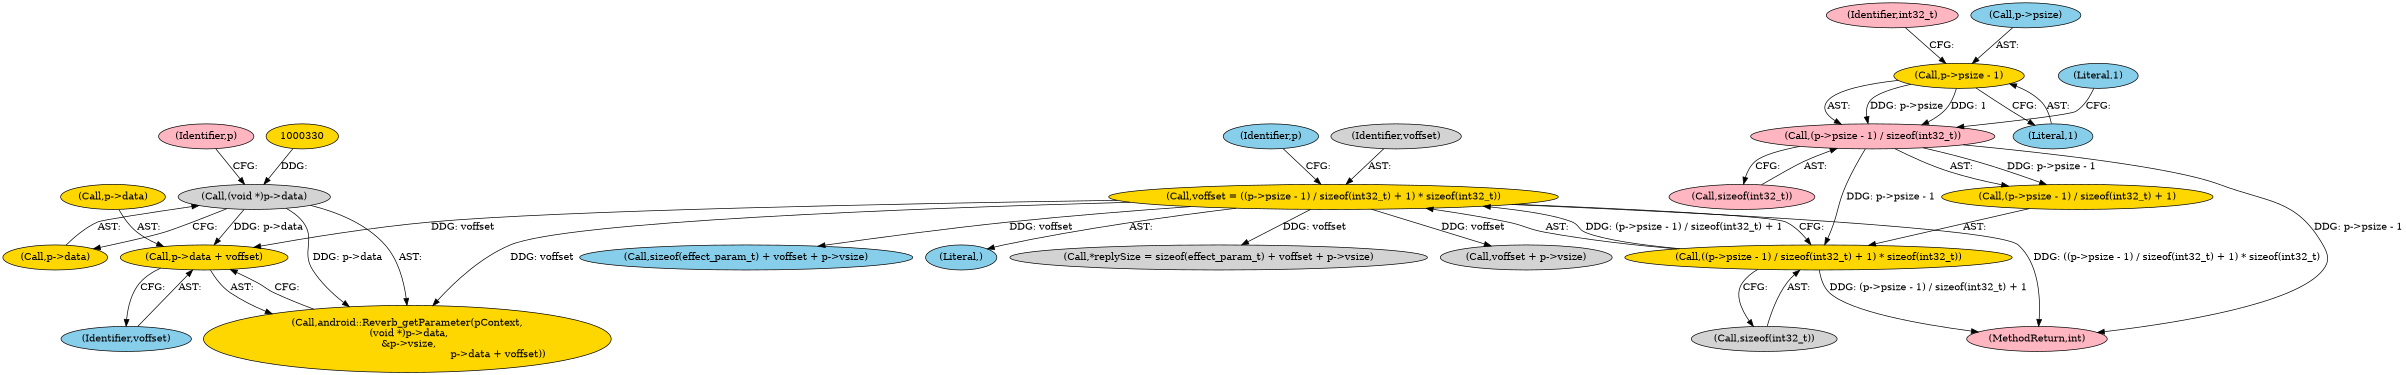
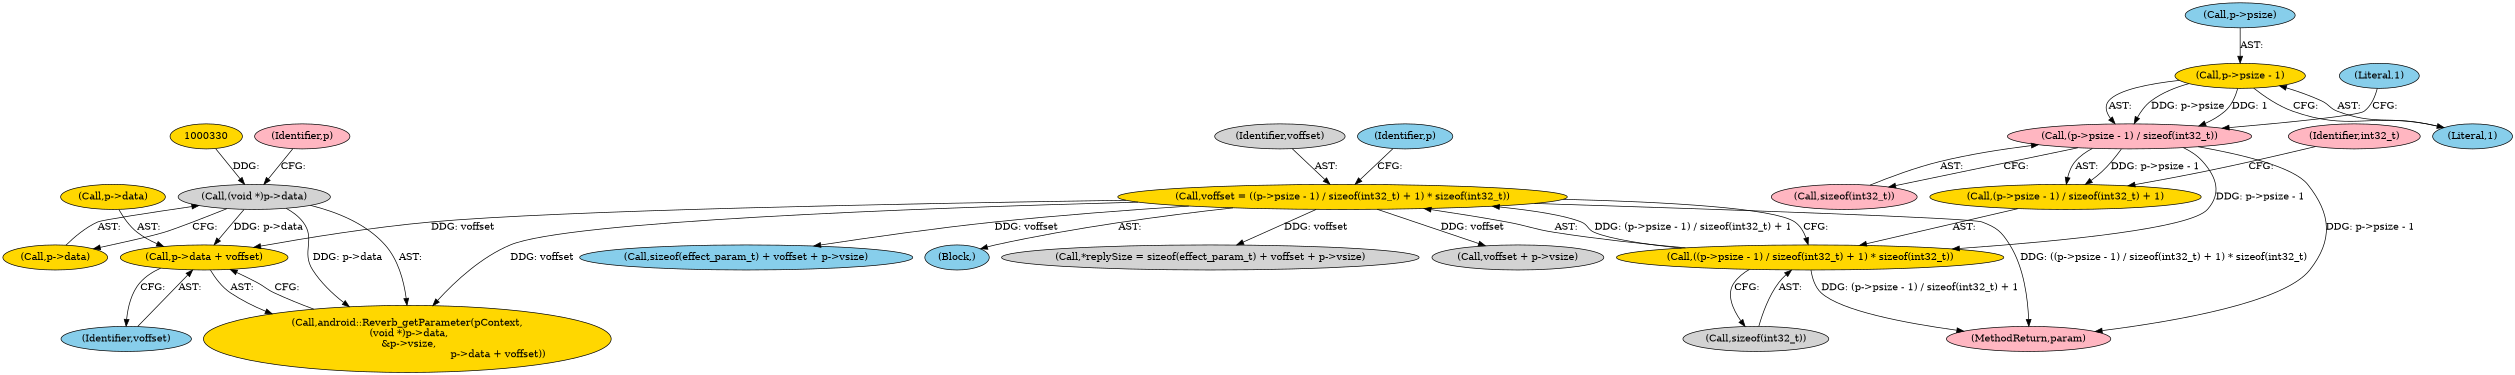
(1923, 43) -> (2226, 167)
(961, 257) -> (957, 257)
(2037, 339) -> (2029, 339)
